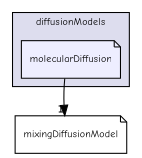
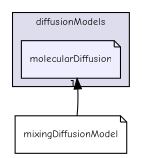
(64, 93) -> (78, 102)
